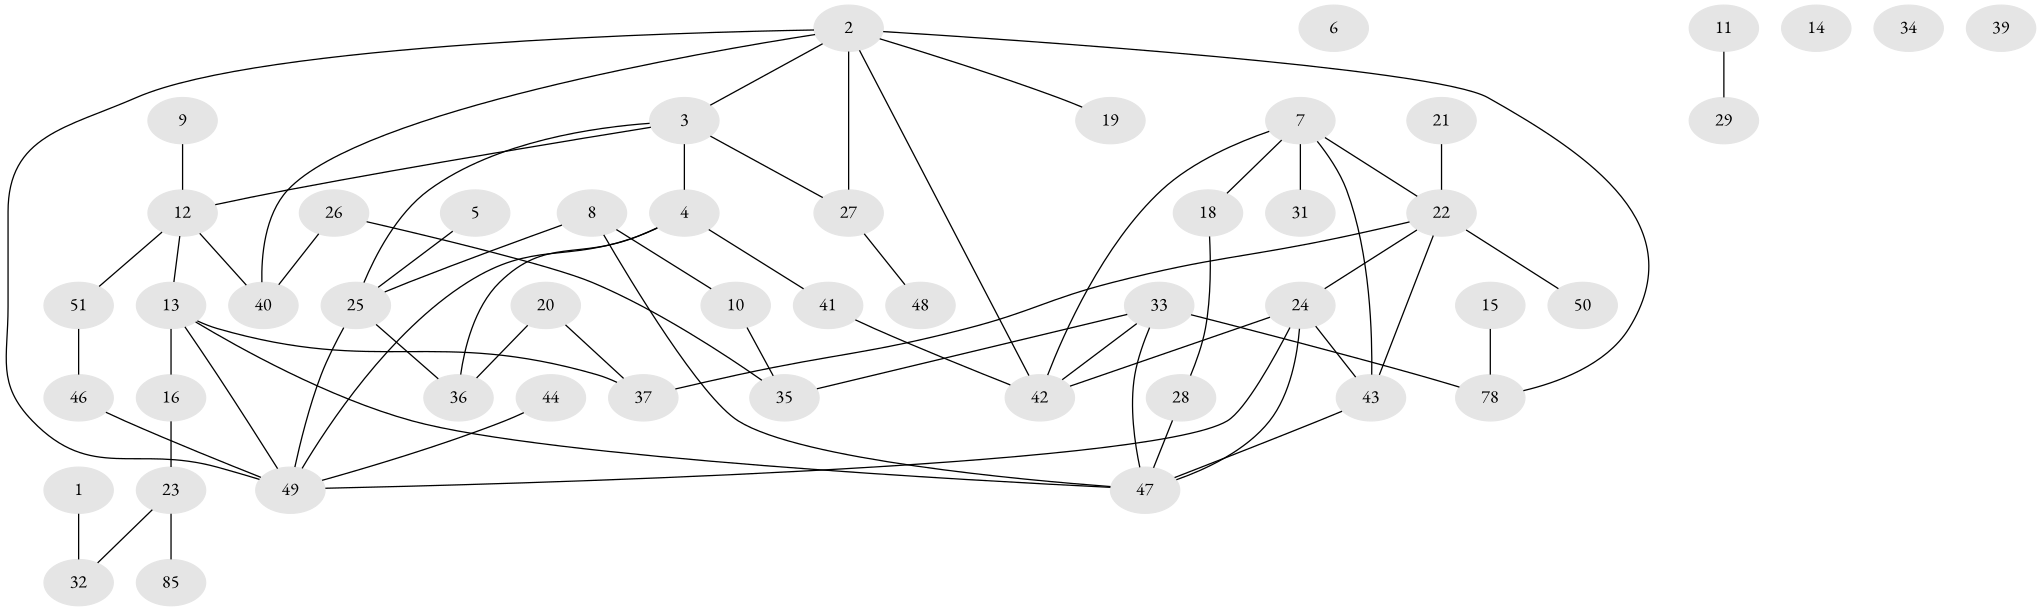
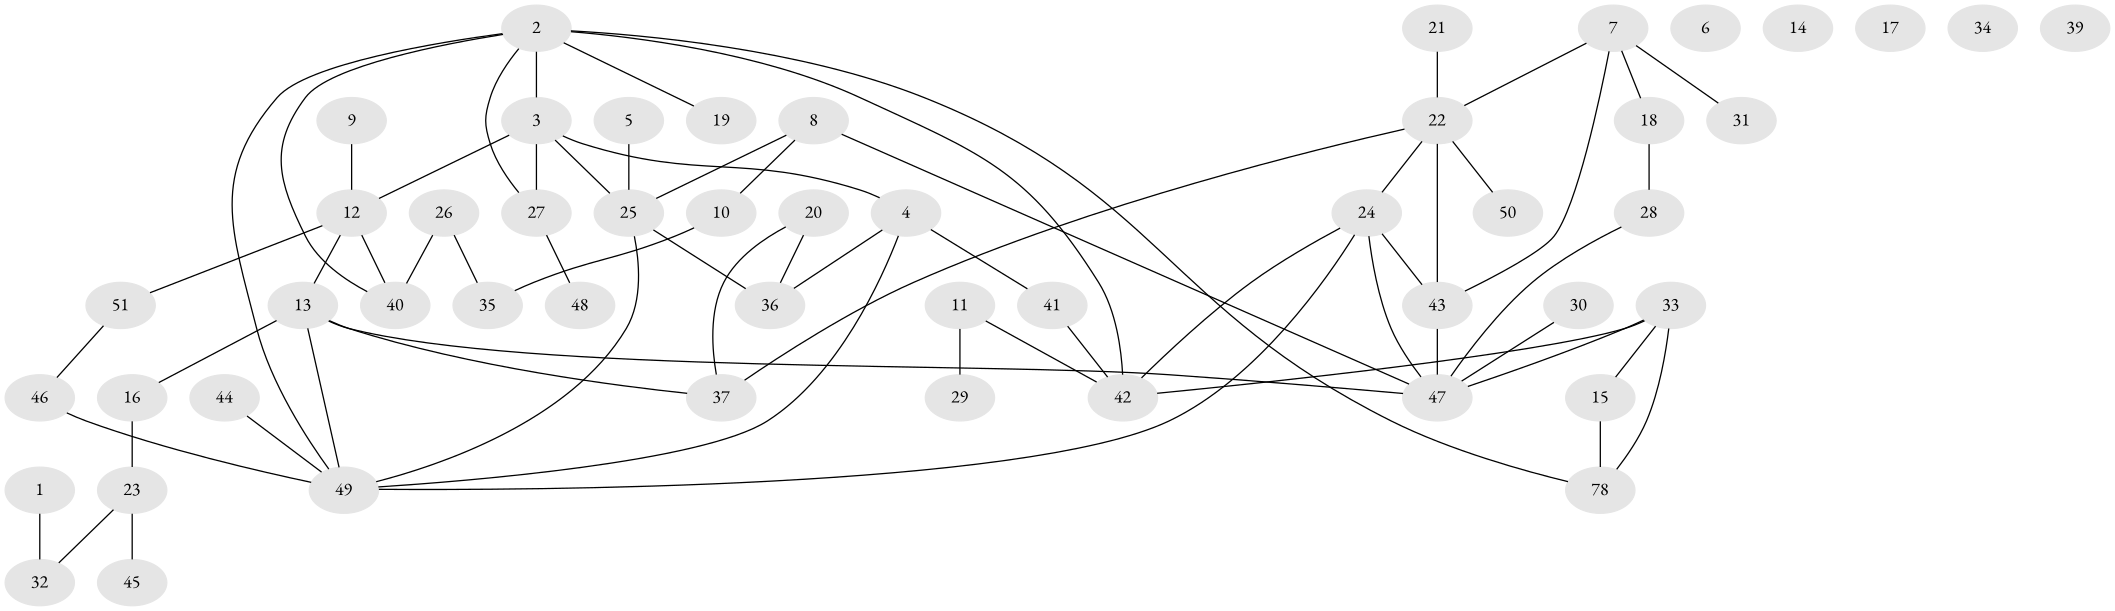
none -> (1890, 28)
(1130, 226) -> (1041, 352)
none -> (1579, 305)
(972, 352) -> (1636, 352)
(171, 583) -> (132, 583)
